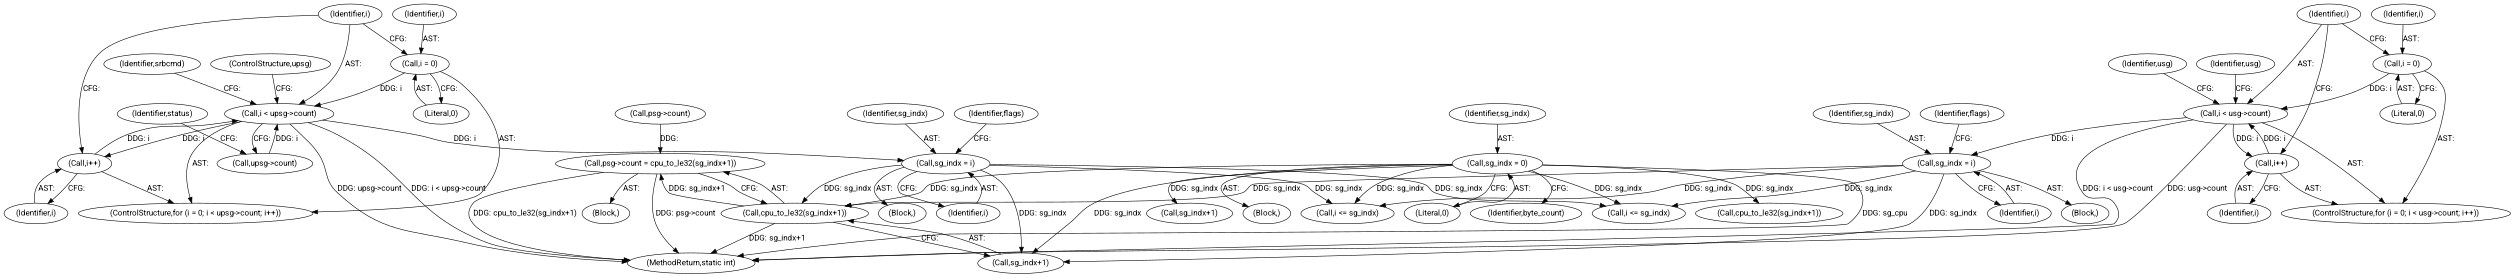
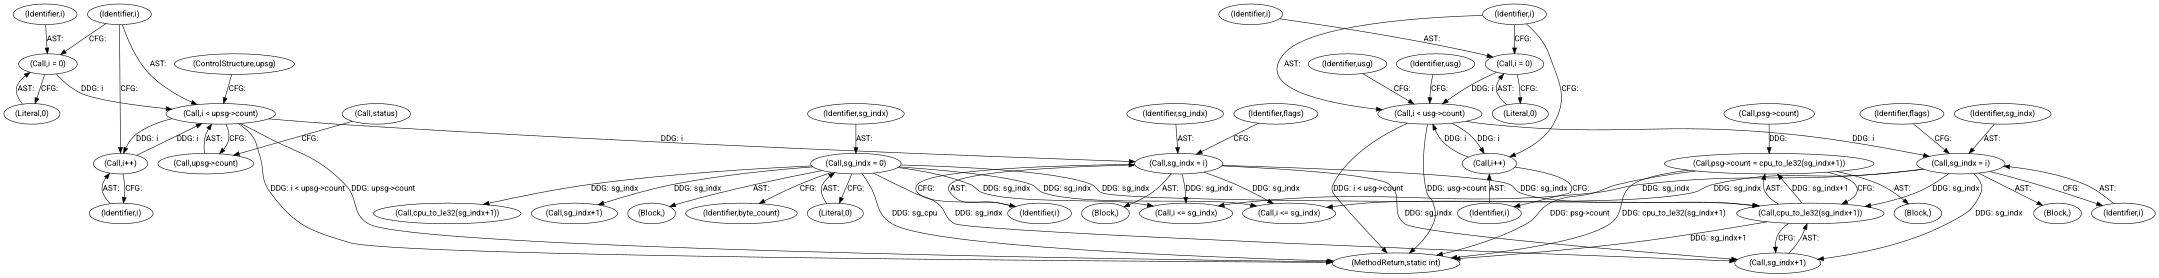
(152, 64) -> none
(162, 114) -> (376, 114)
(287, 139) -> (216, 139)
(196, 213) -> none
(2396, 213) -> none
